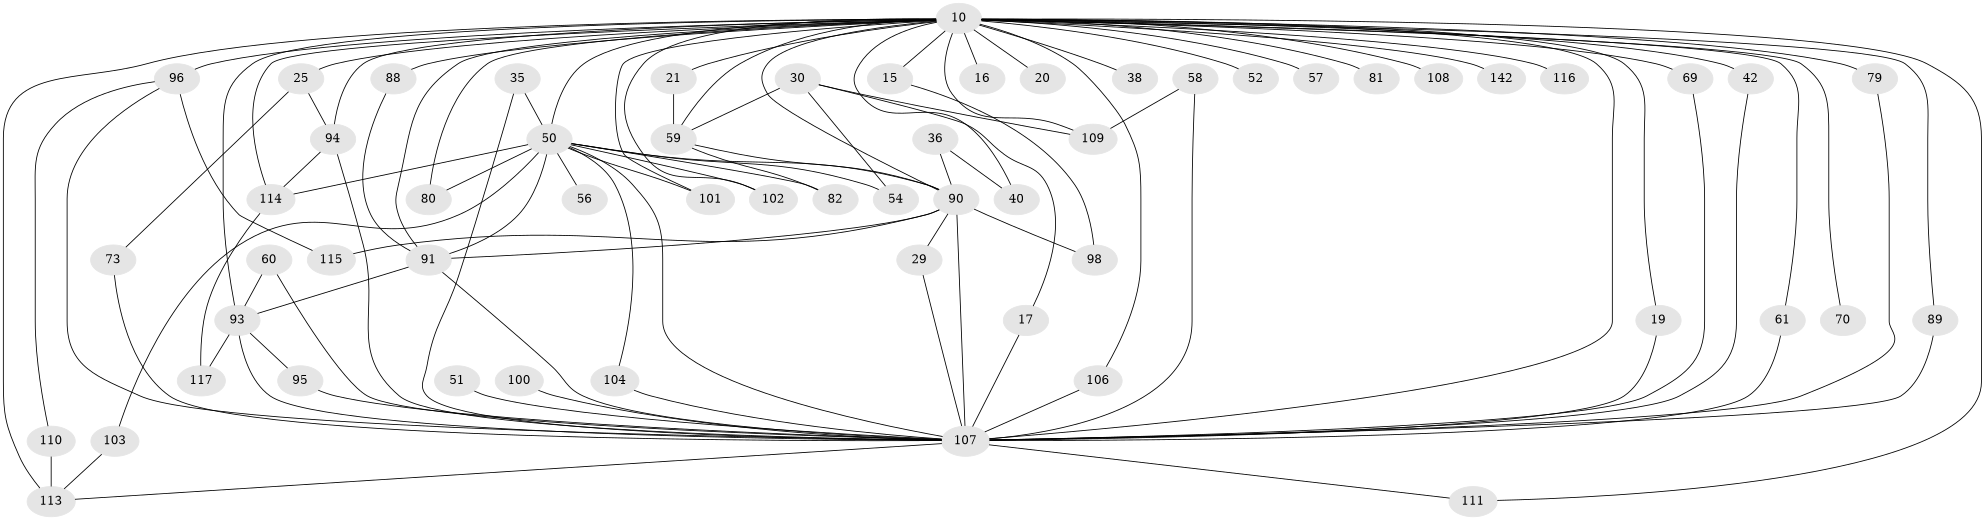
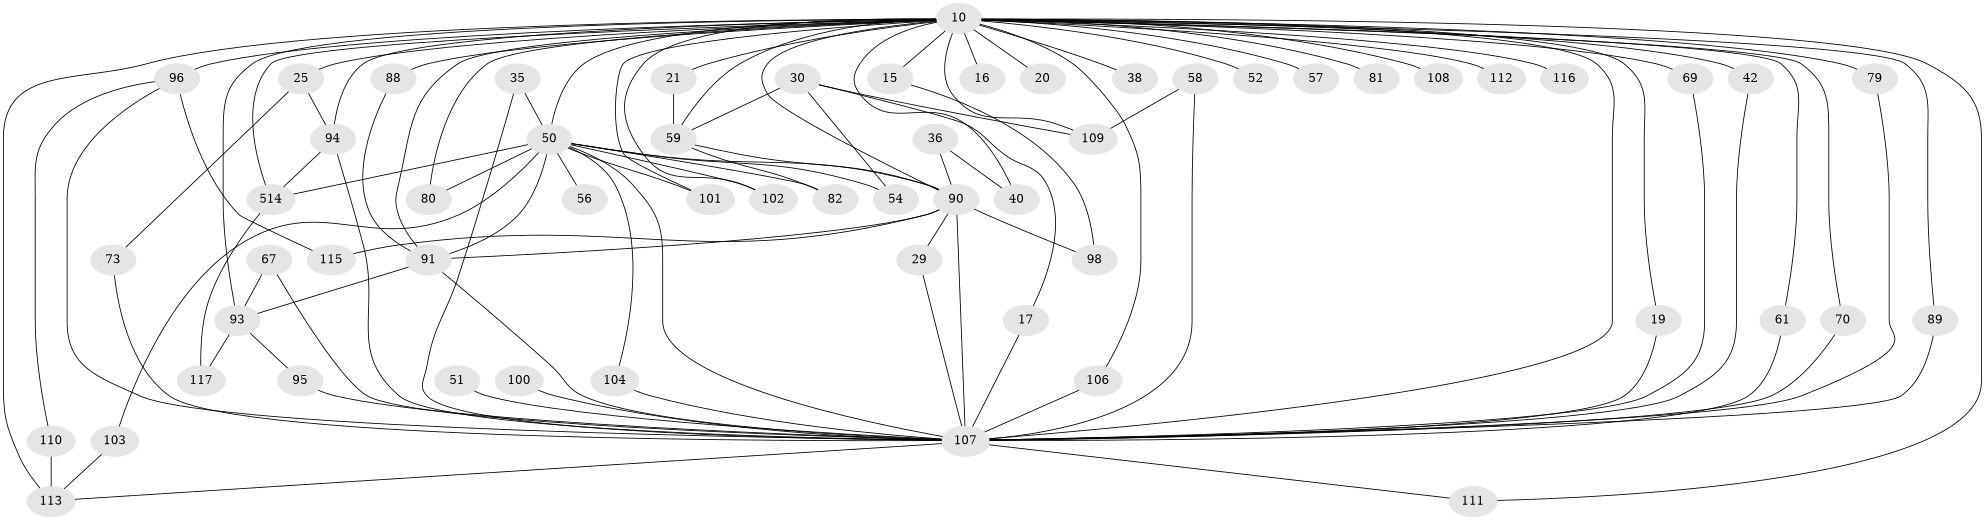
(1502, 79) -> (1502, 79)
(271, 200) -> (271, 200)
(269, 260) -> (269, 260)
(570, 432) -> (1426, 429)
